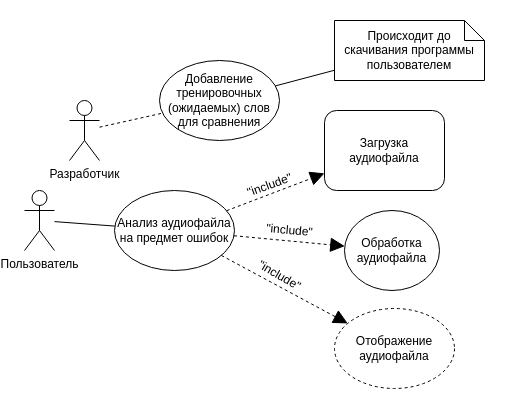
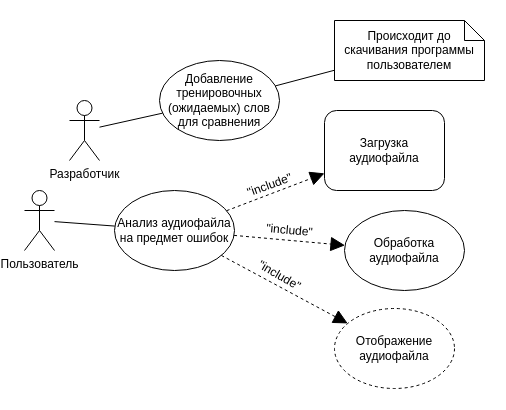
(131, 120) -> (131, 120)
(392, 251) -> (405, 251)
